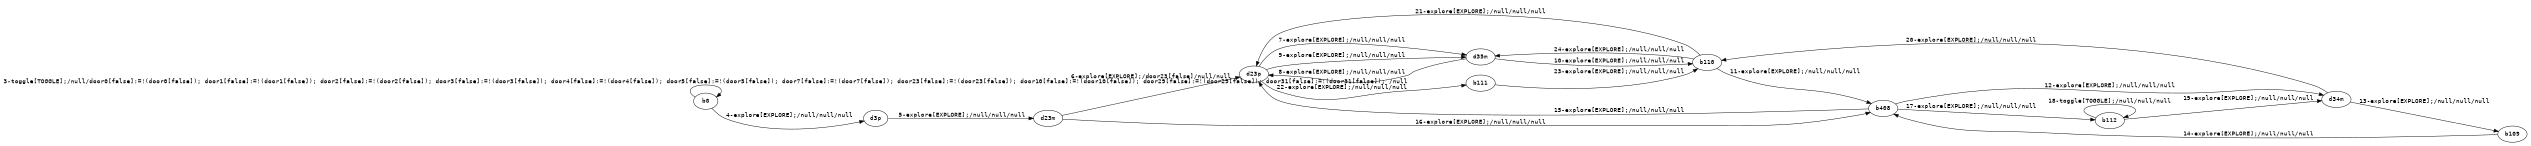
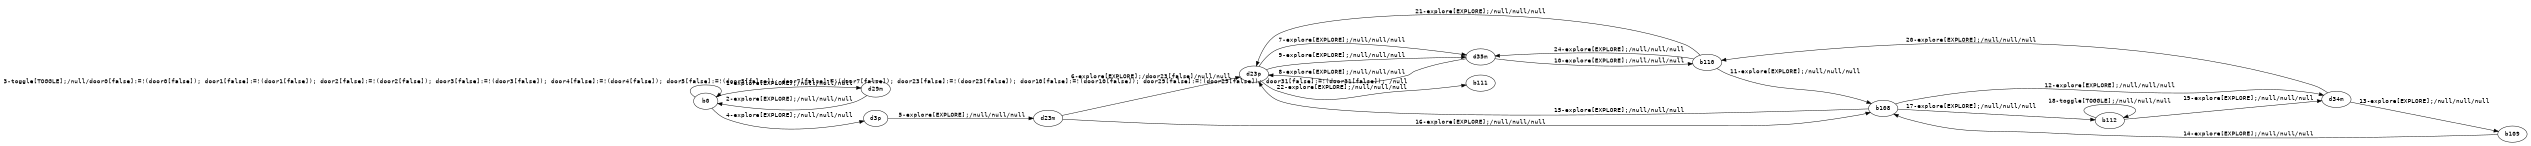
(1595, 88) -> none
none -> (876, 89)
(1883, 108) -> (1883, 108)
